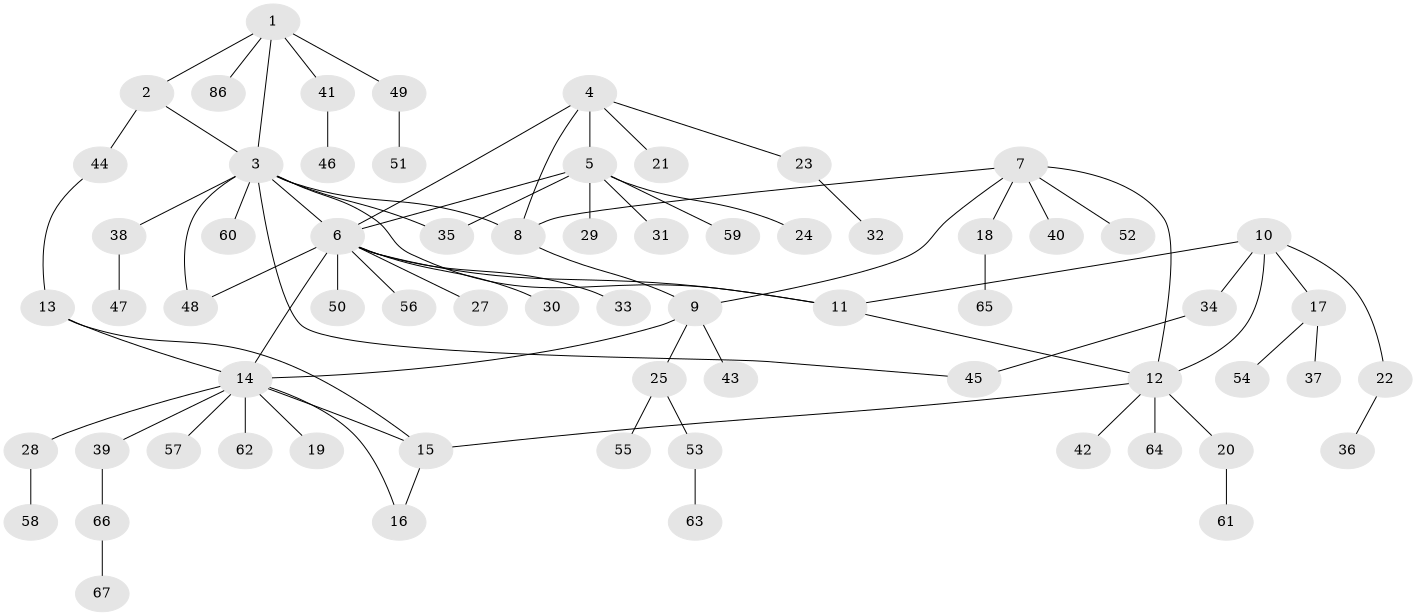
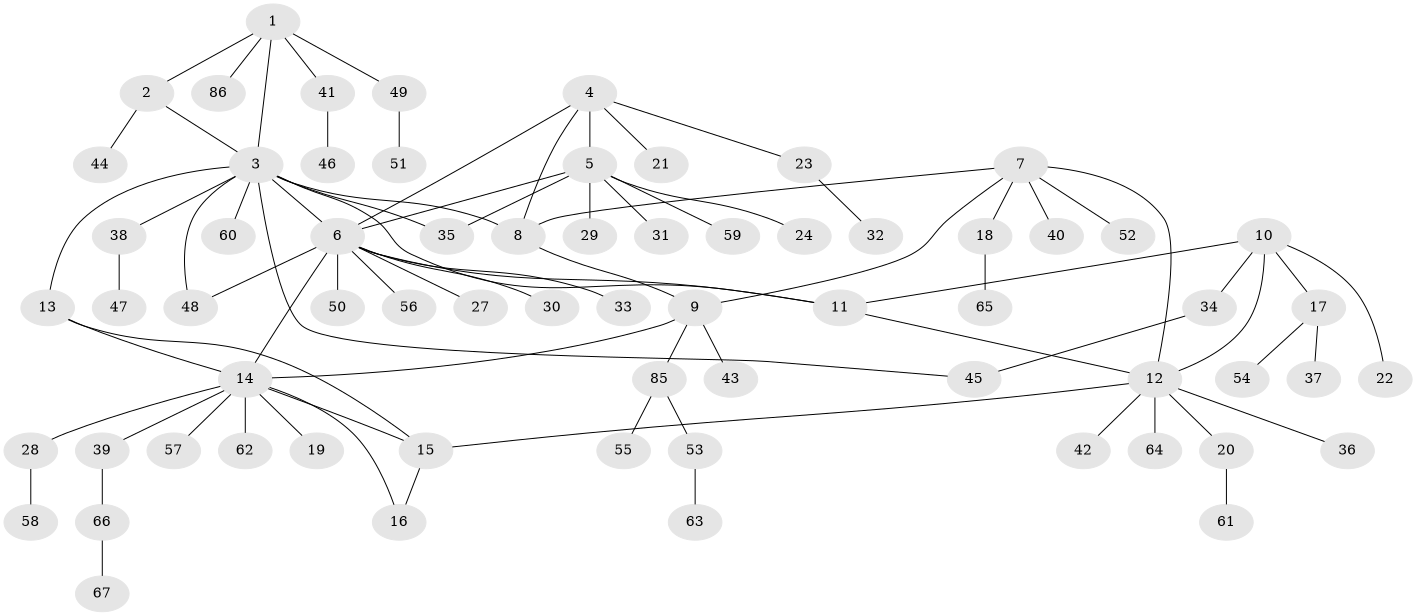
(47, 228) -> (115, 197)
(659, 379) -> (659, 379)
(1366, 415) -> (1251, 415)
